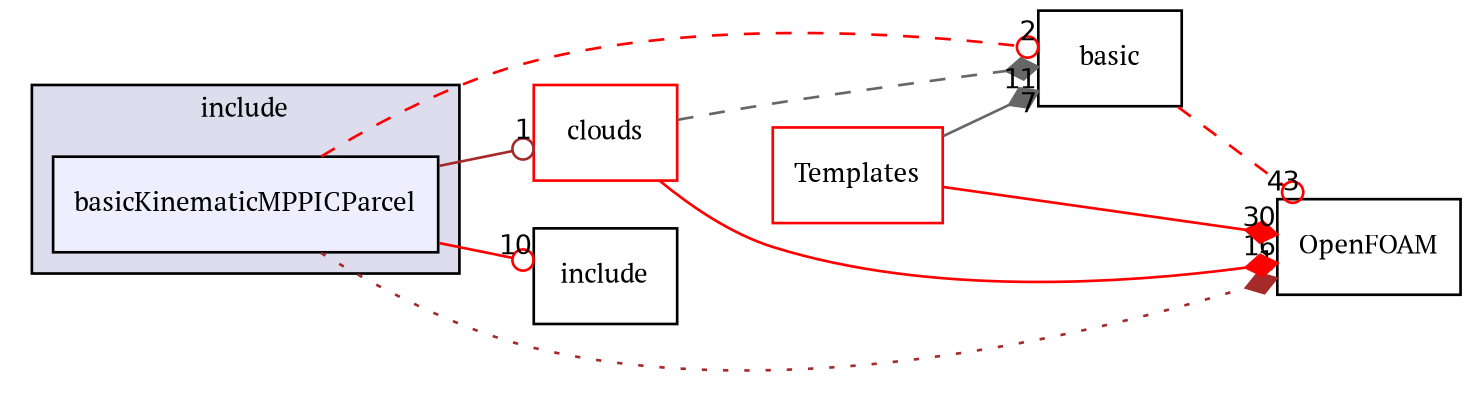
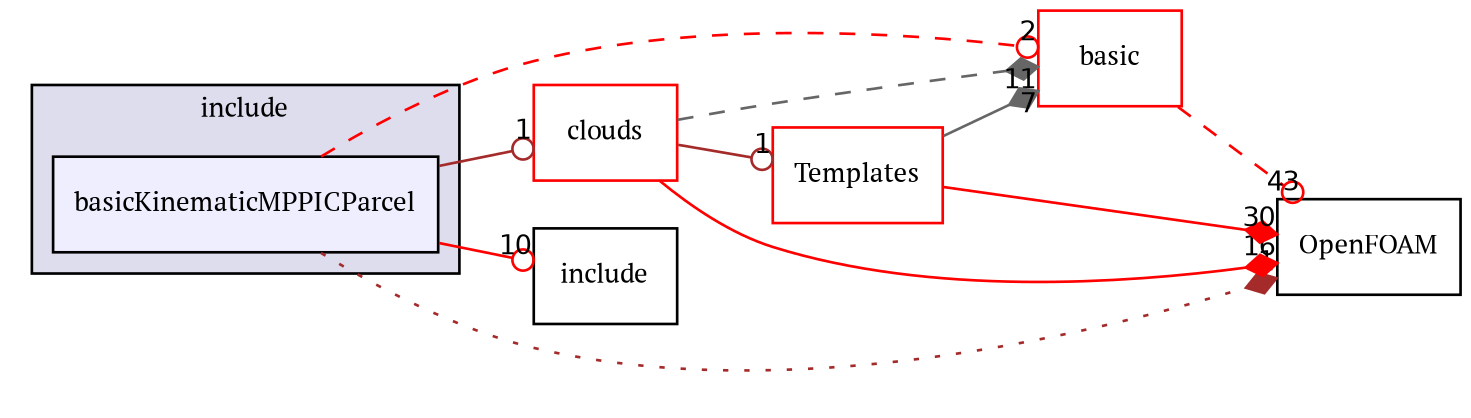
(1110, 58) -> (1110, 58)
none -> (715, 151)
